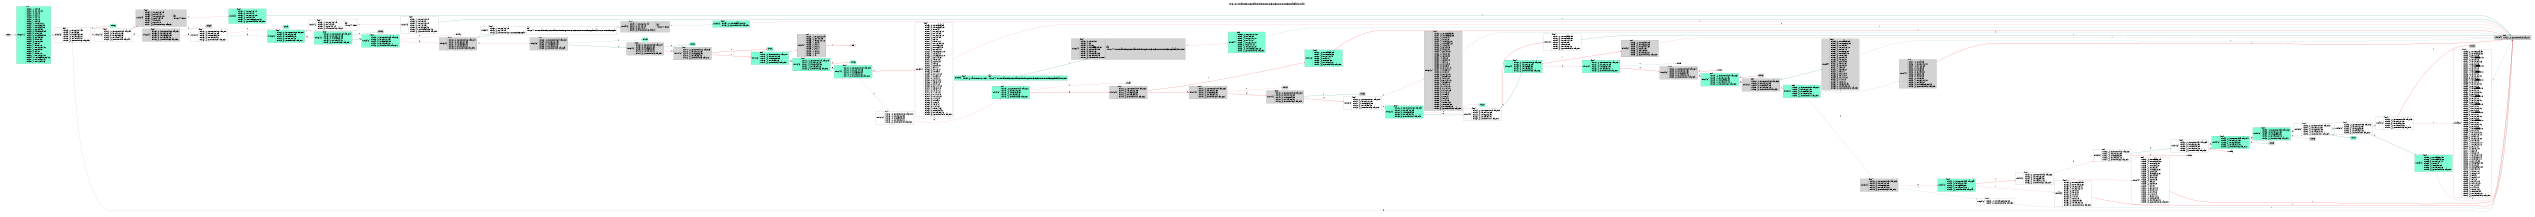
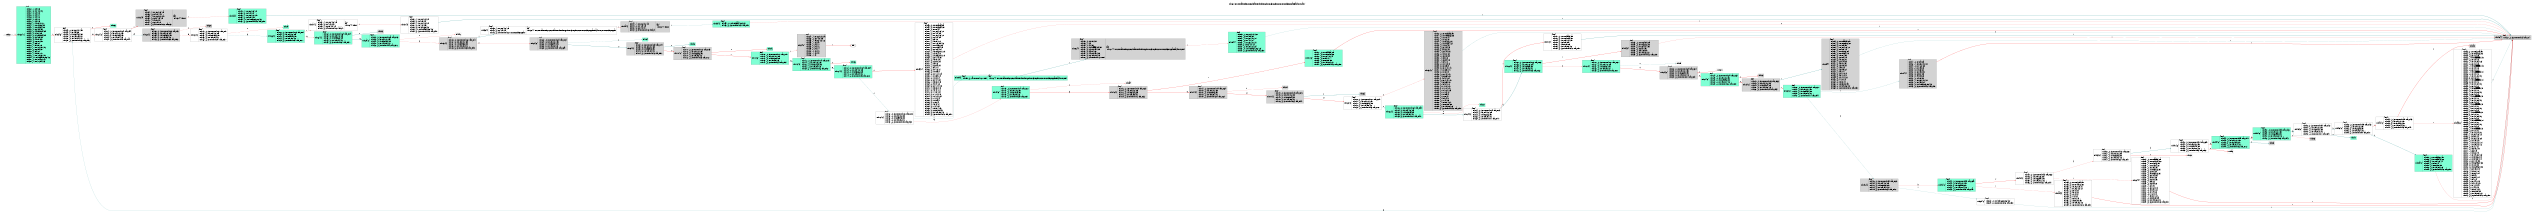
(1707, 71) -> (1708, 72)
